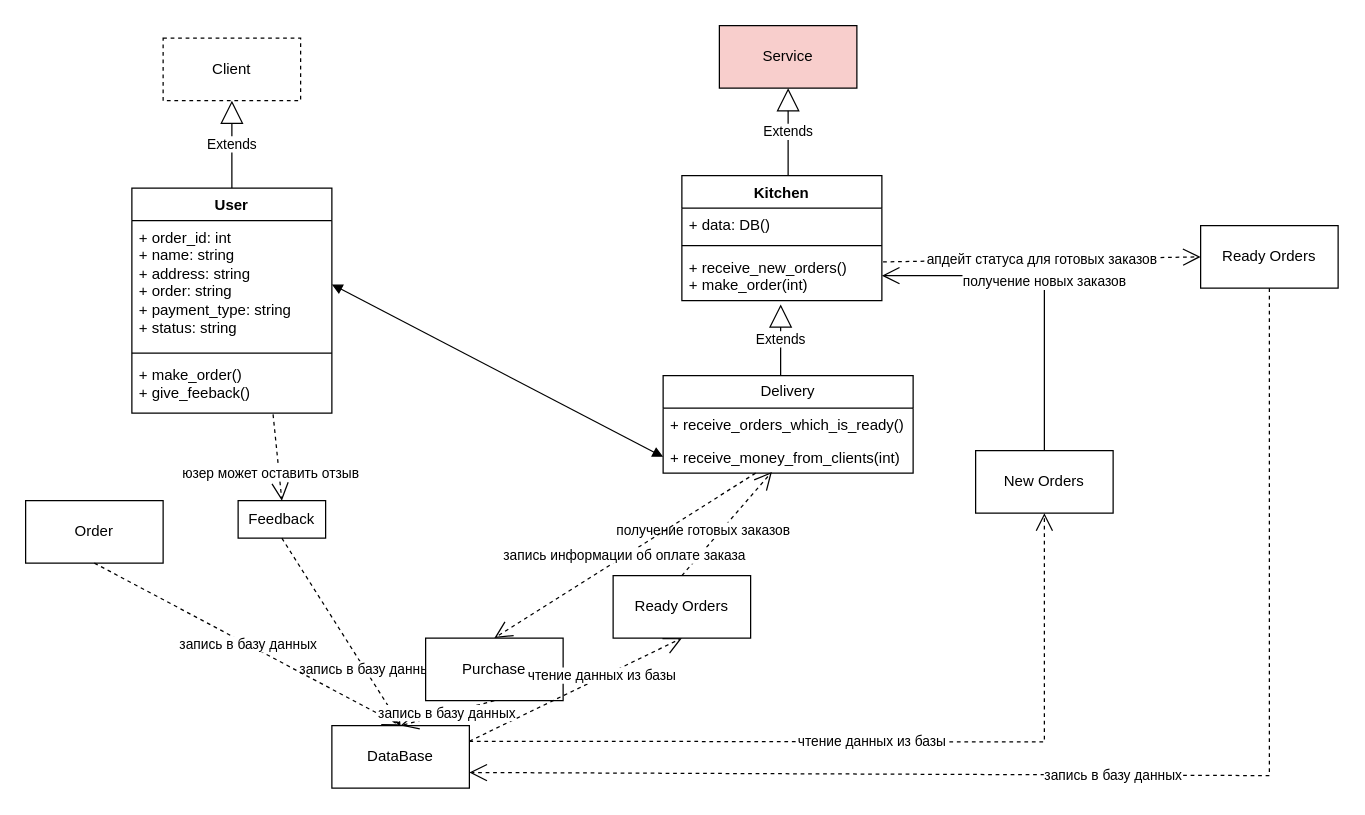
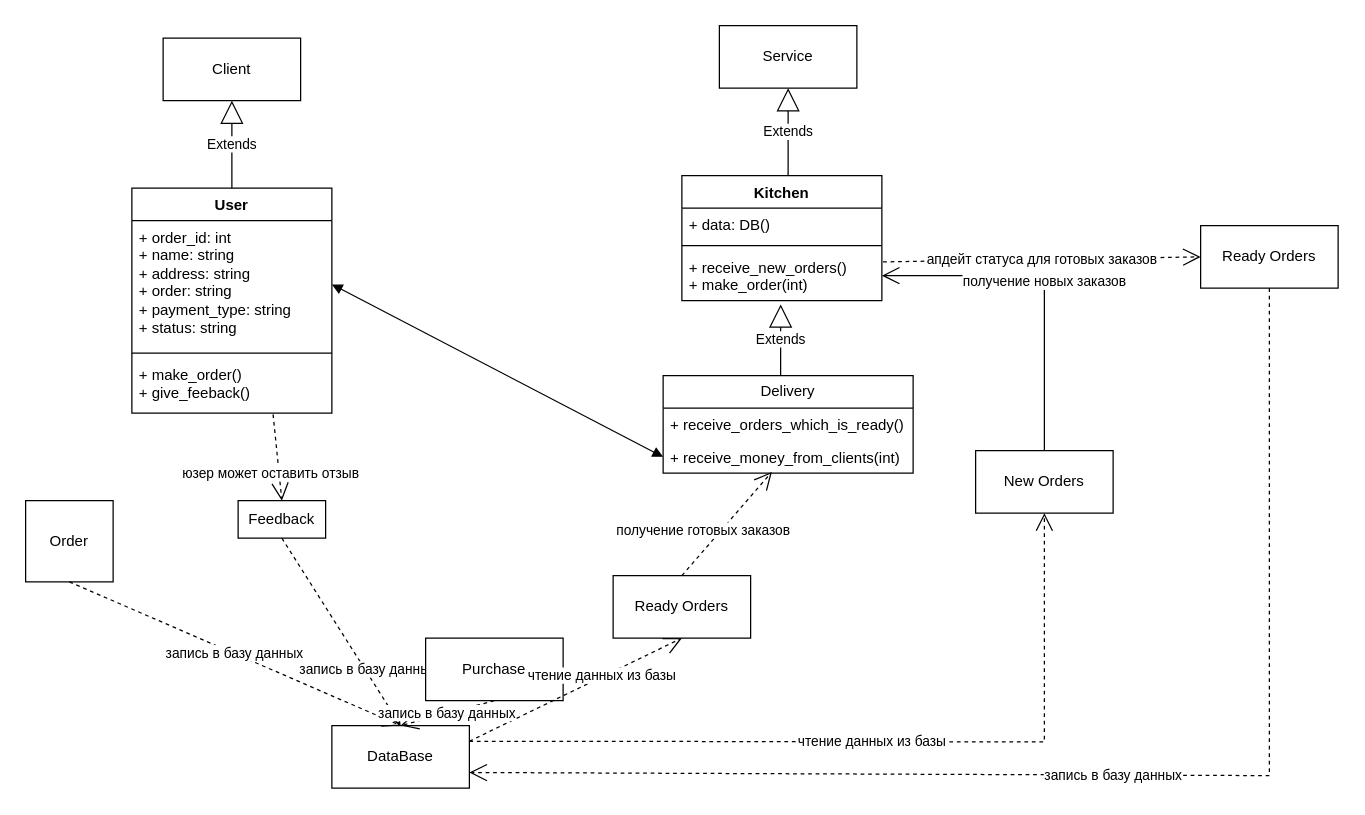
(788, 57) -> (788, 57)
(232, 69) -> (232, 69)
(94, 532) -> (69, 541)
(626, 555) -> none
